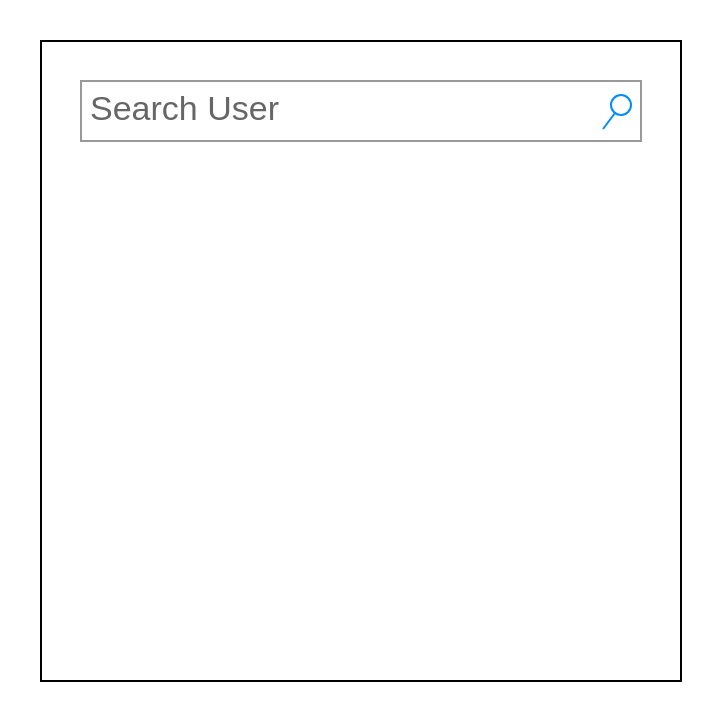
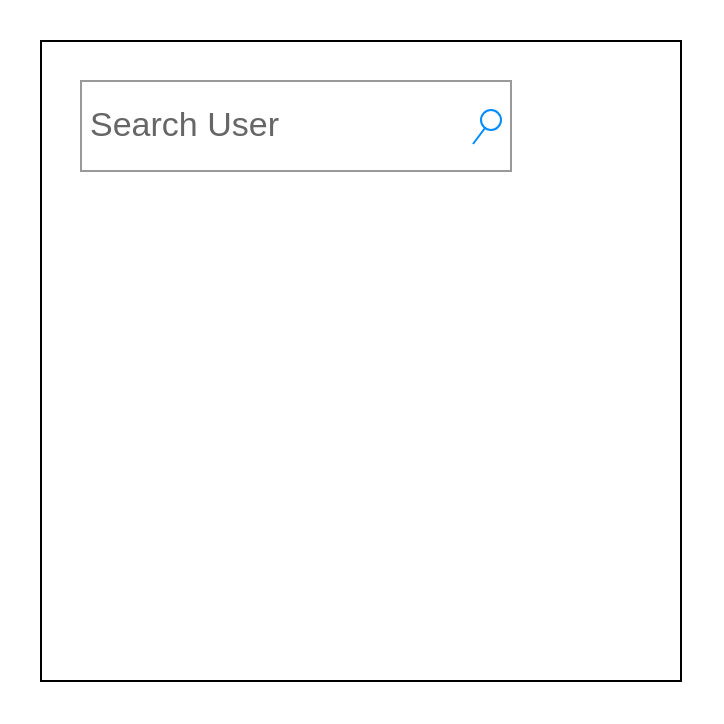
(361, 111) -> (296, 126)
